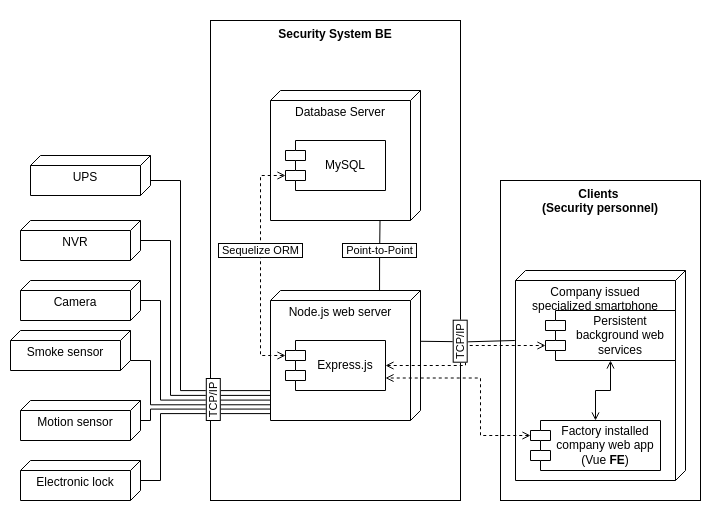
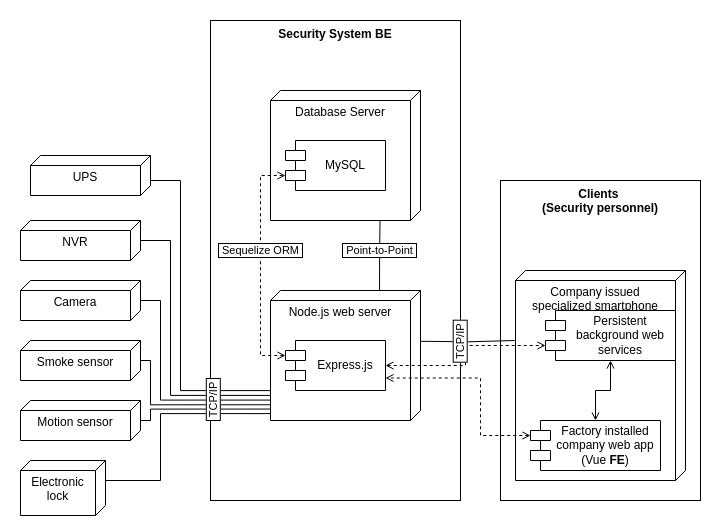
(71, 351) -> (81, 361)
(81, 481) -> (63, 488)
